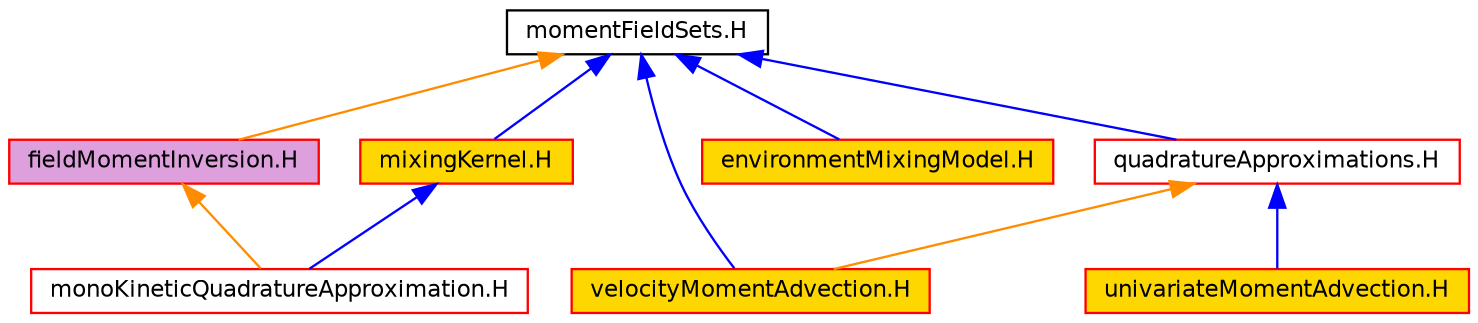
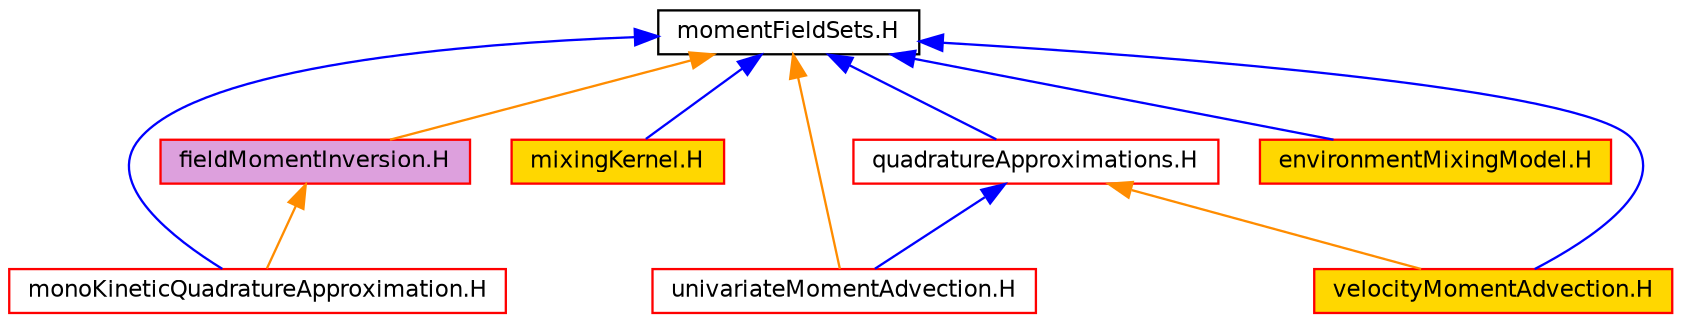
none -> (819, 173)
(363, 233) -> (294, 73)
(1277, 291) -> (844, 291)
